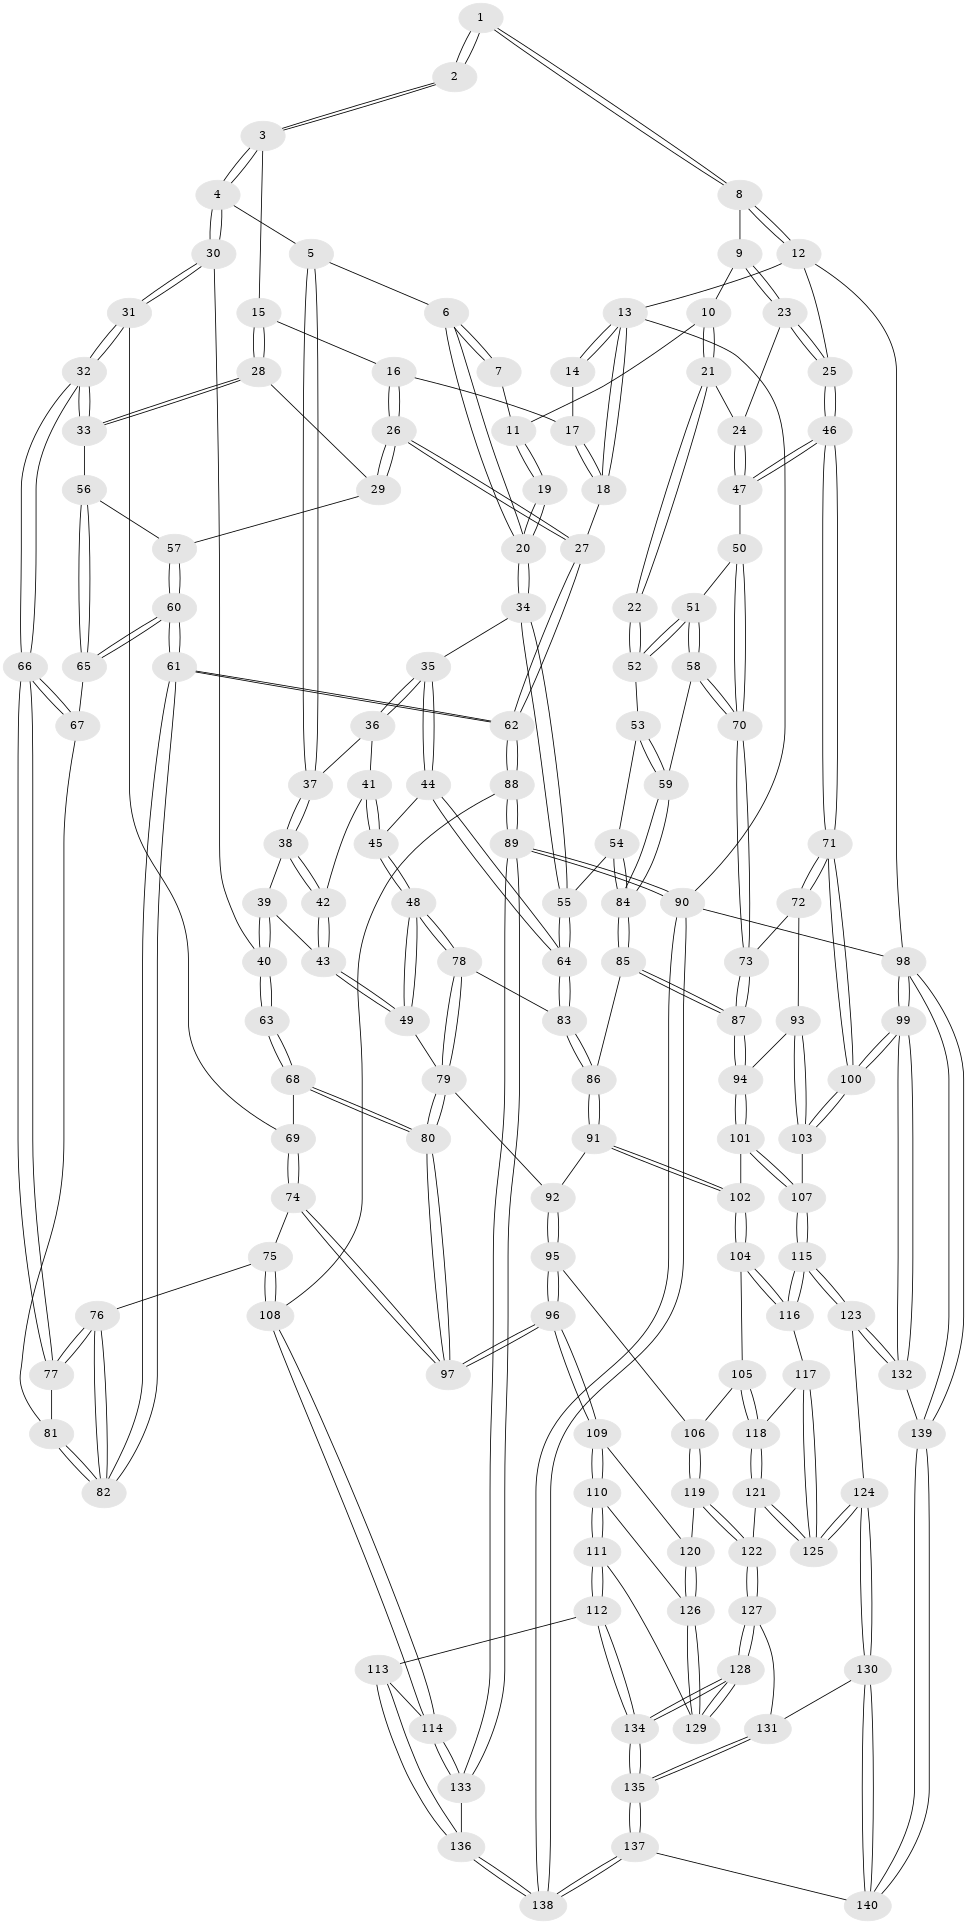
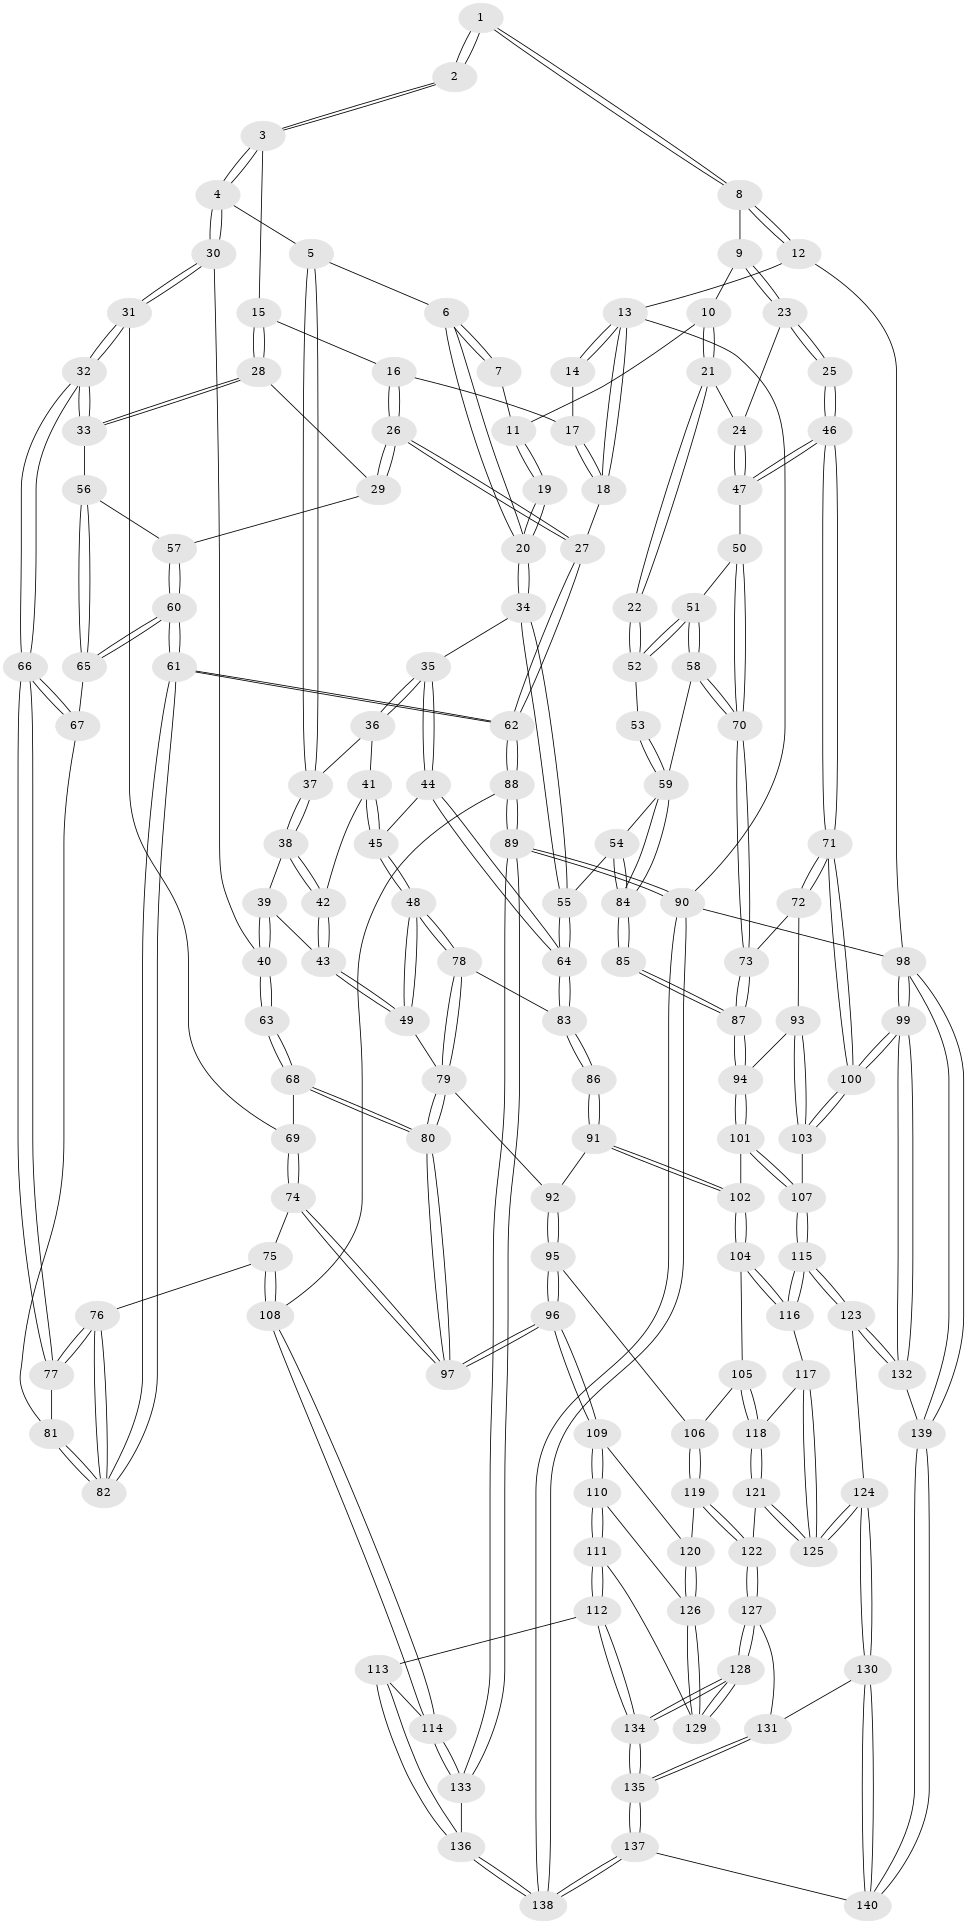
(818, 312) -> none
(628, 785) -> (642, 815)
(609, 1021) -> none
